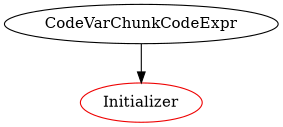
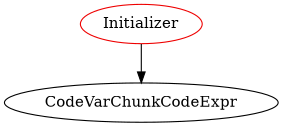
(141, 58) -> (141, 58)
